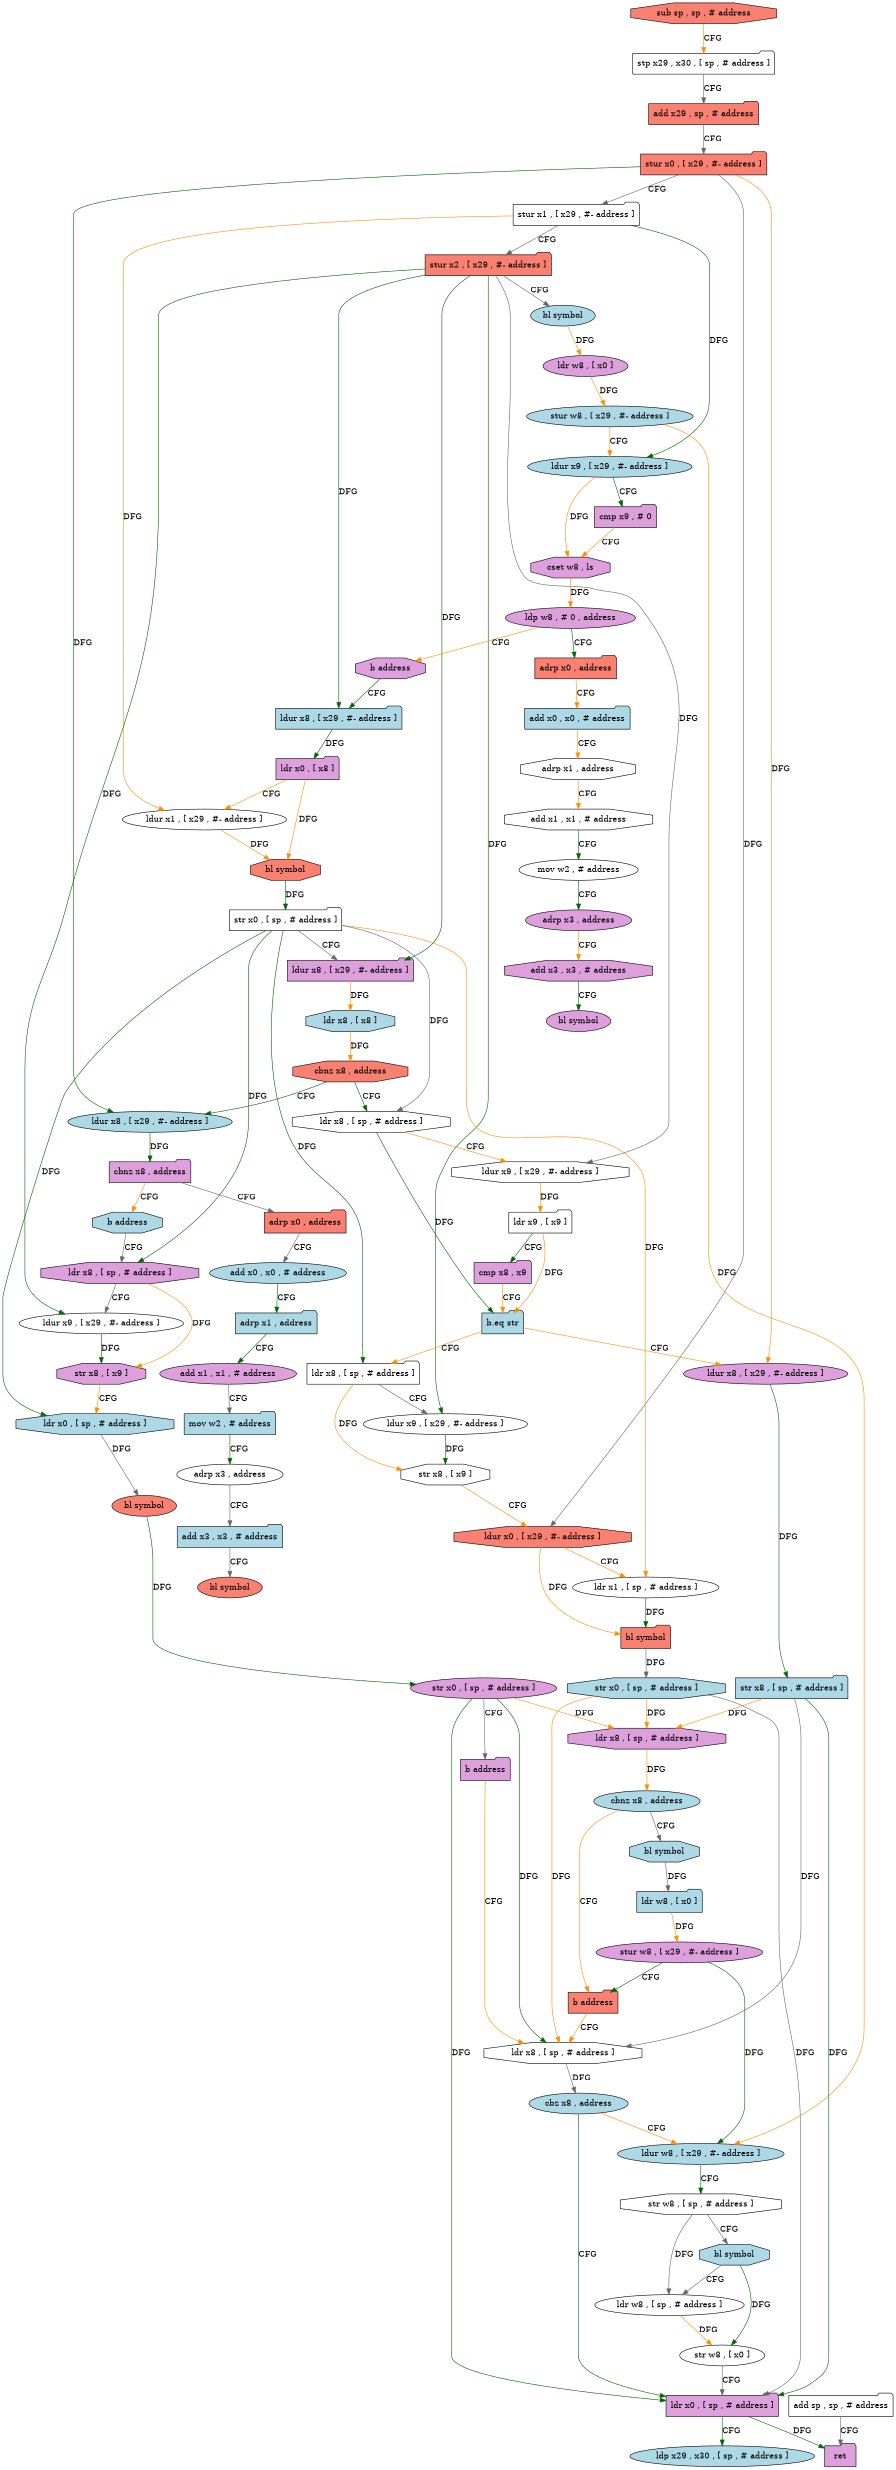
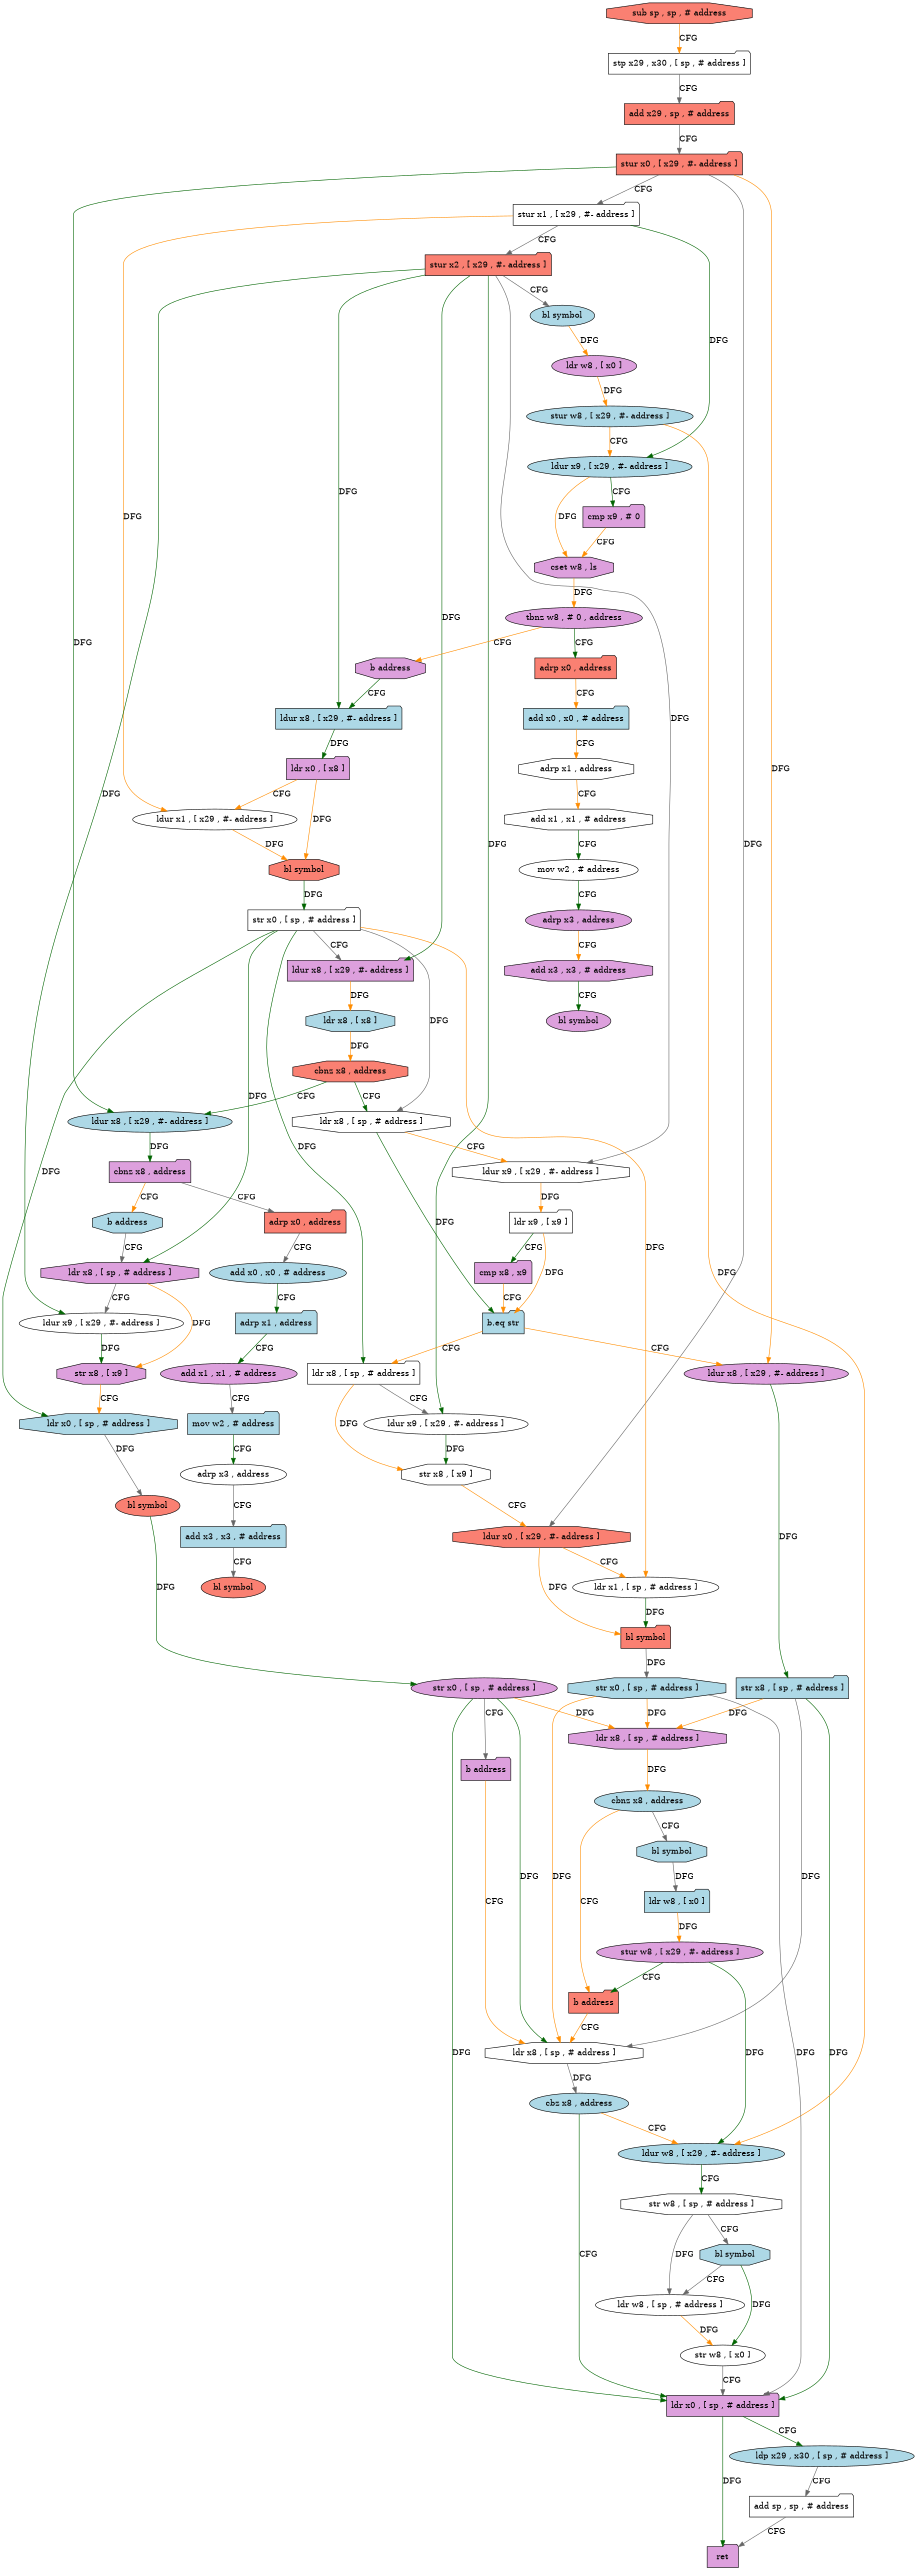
(570, 618) -> (574, 618)
none -> (813, 2479)
